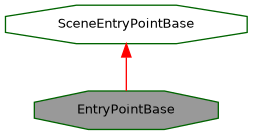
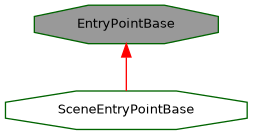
(126, 74) -> (126, 74)
